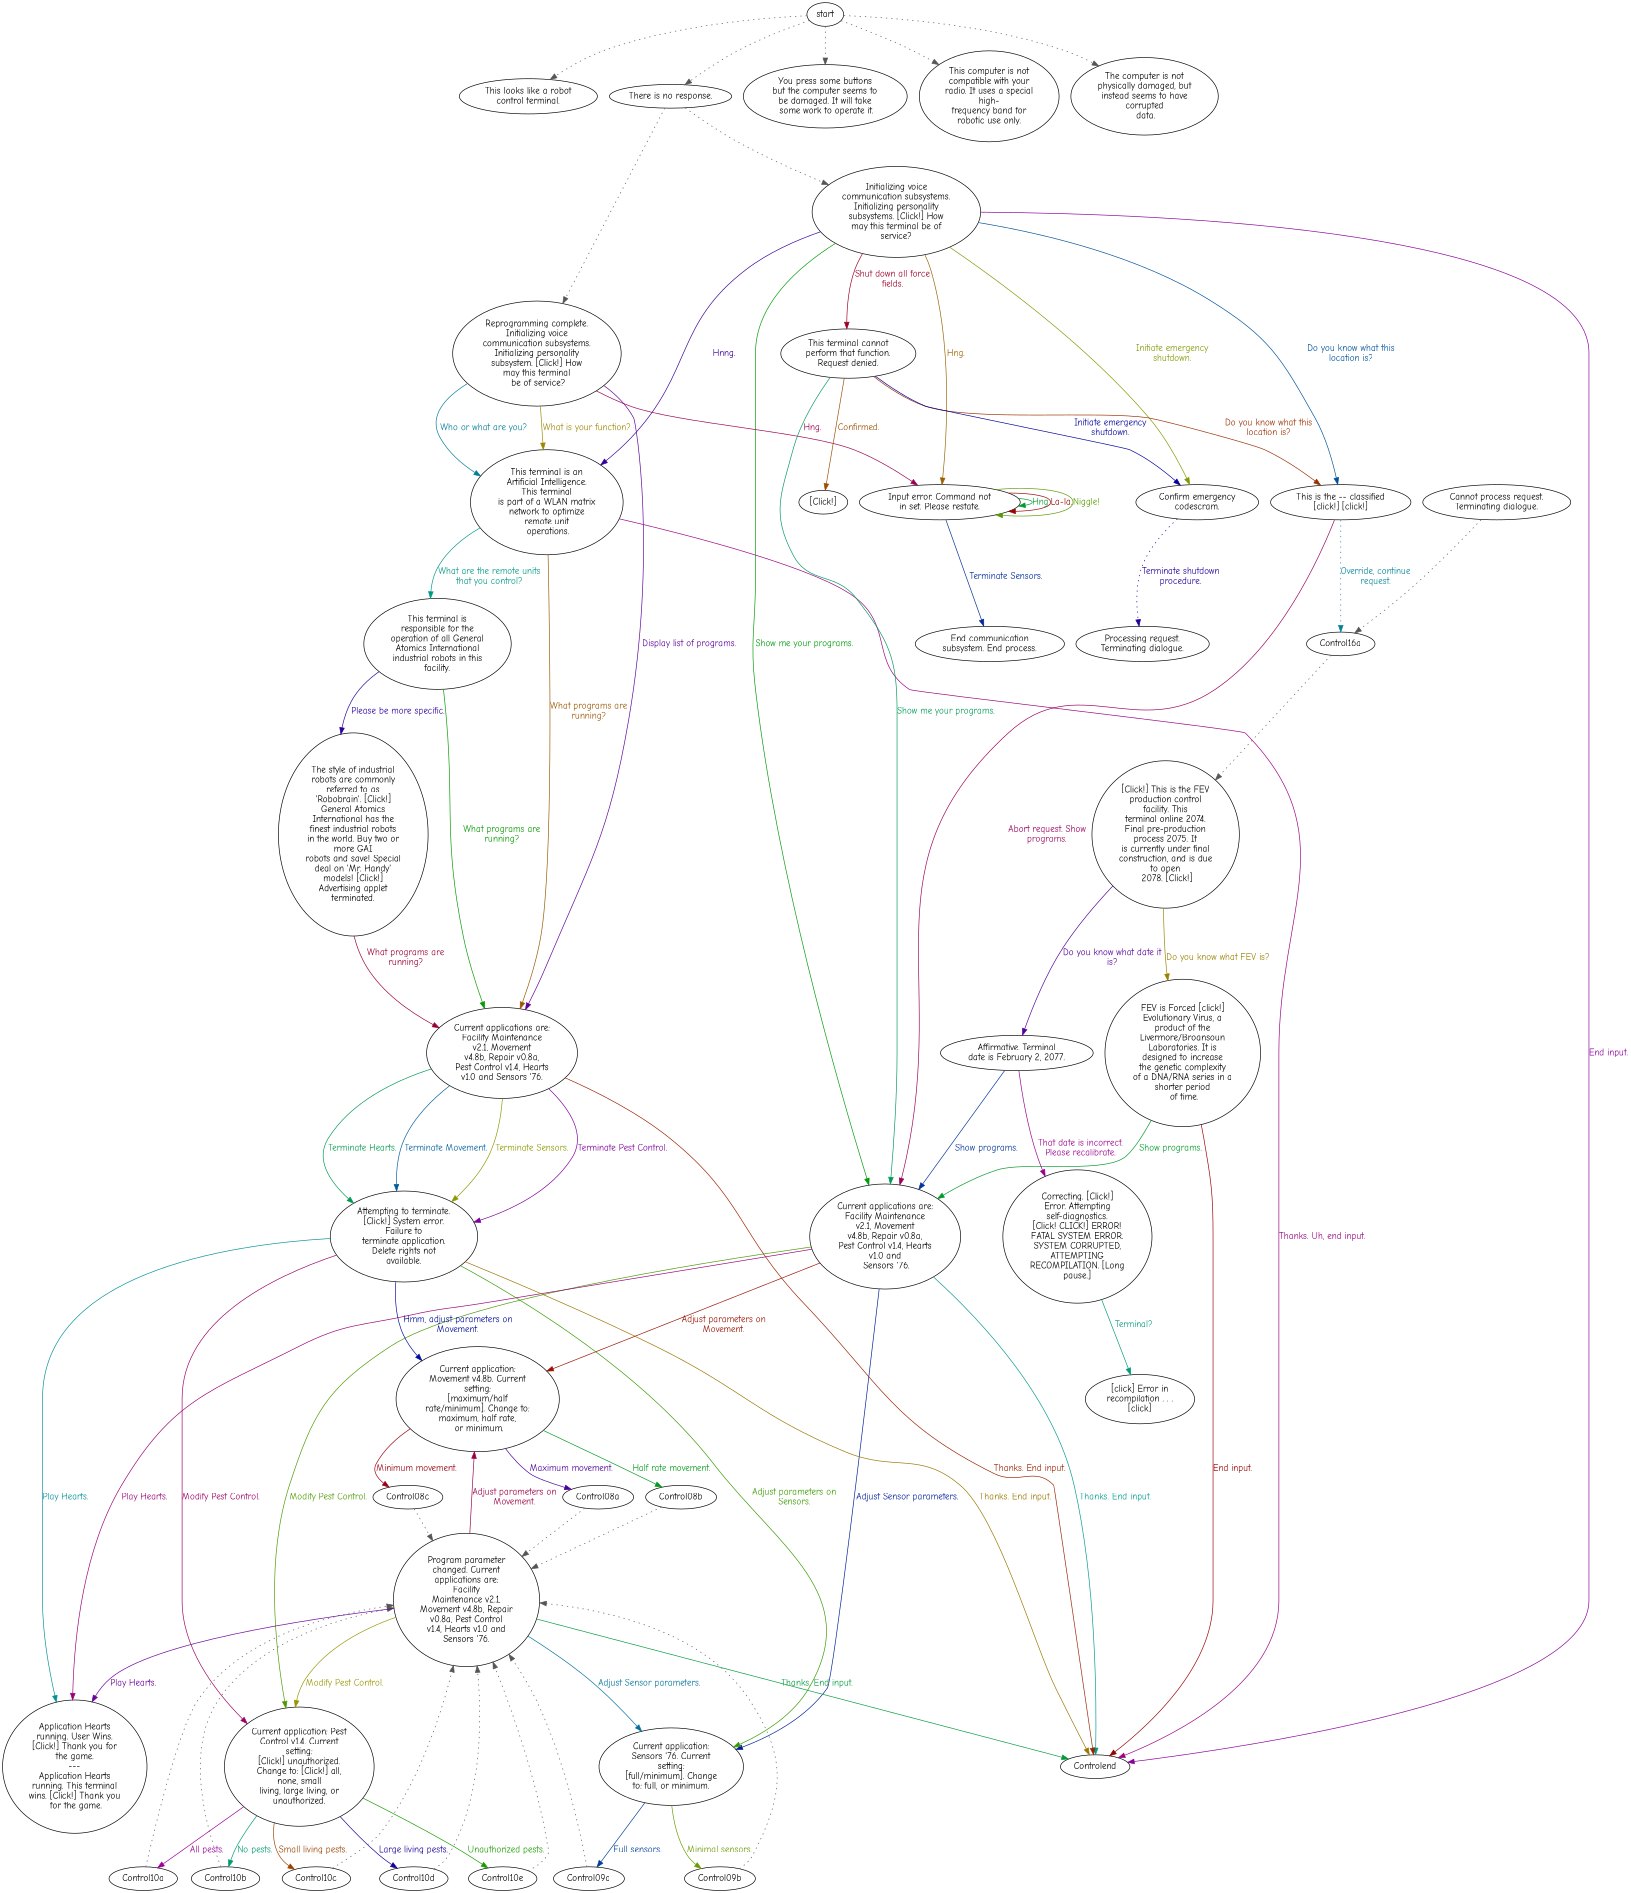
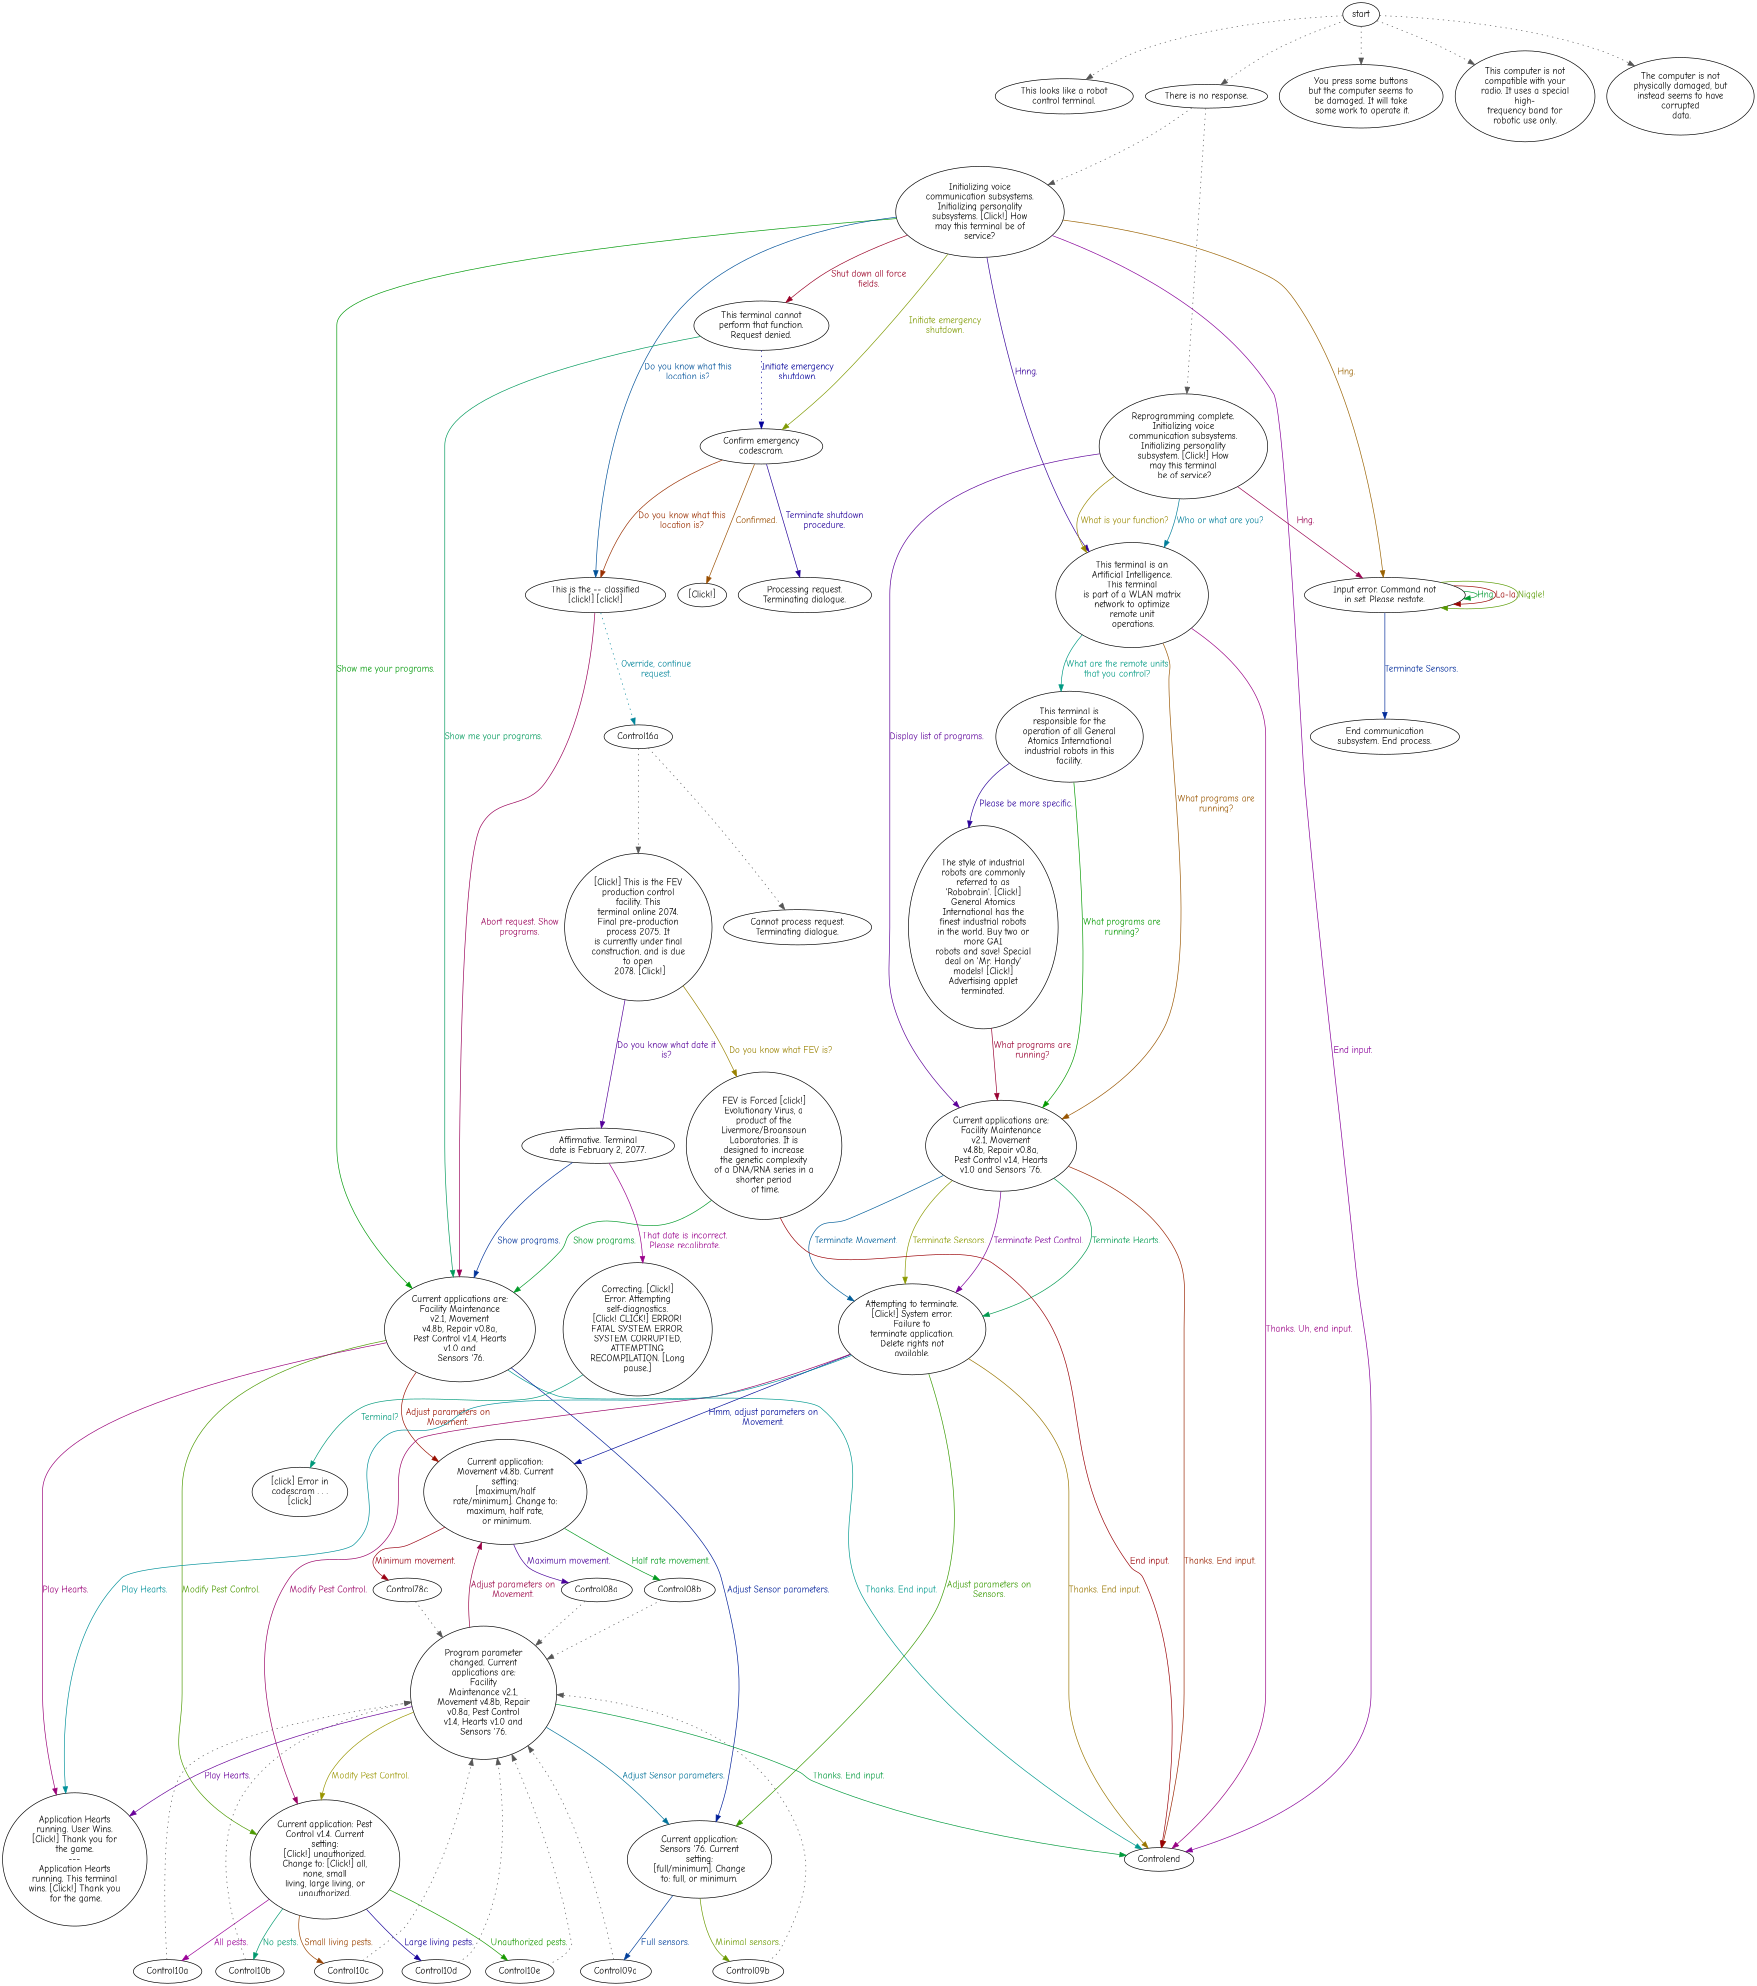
(1097, 415) -> (649, 501)
(1026, 428) -> (761, 386)
(835, 431) -> (732, 521)
(1143, 564) -> (782, 518)
(1423, 577) -> (717, 824)
(1140, 1399) -> (300, 1492)
(408, 1497) -> (407, 1590)
